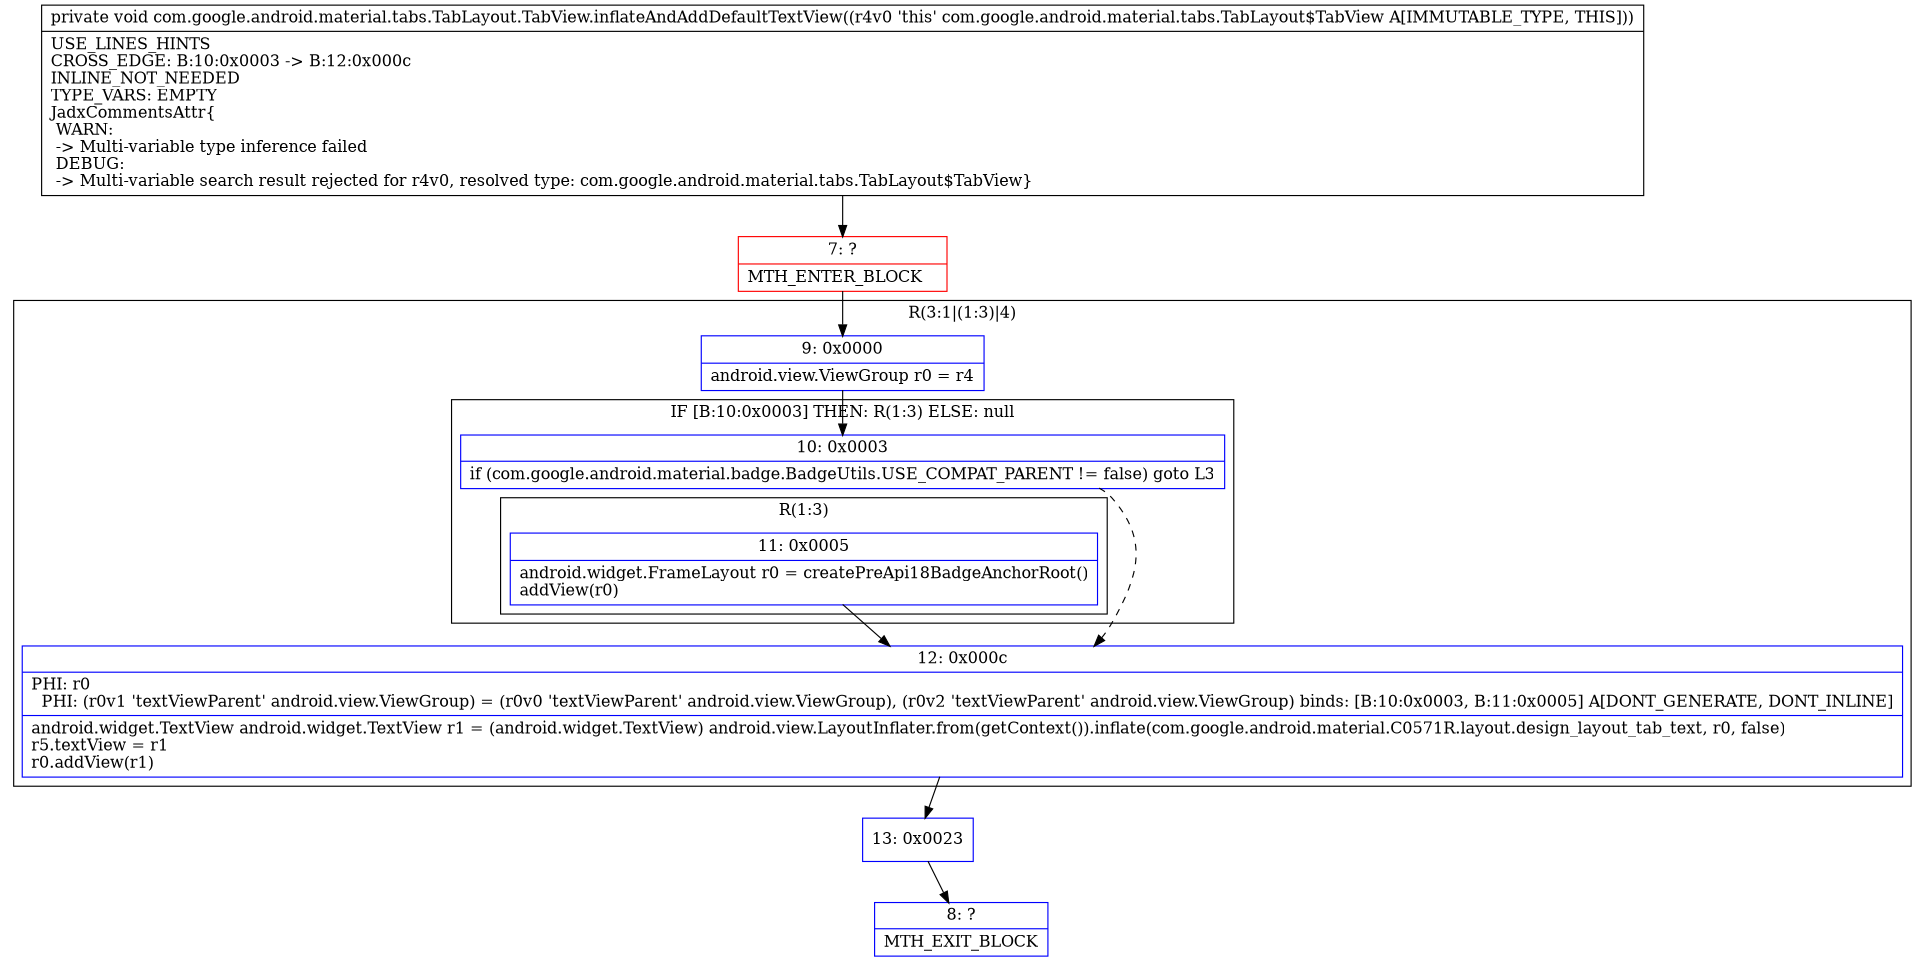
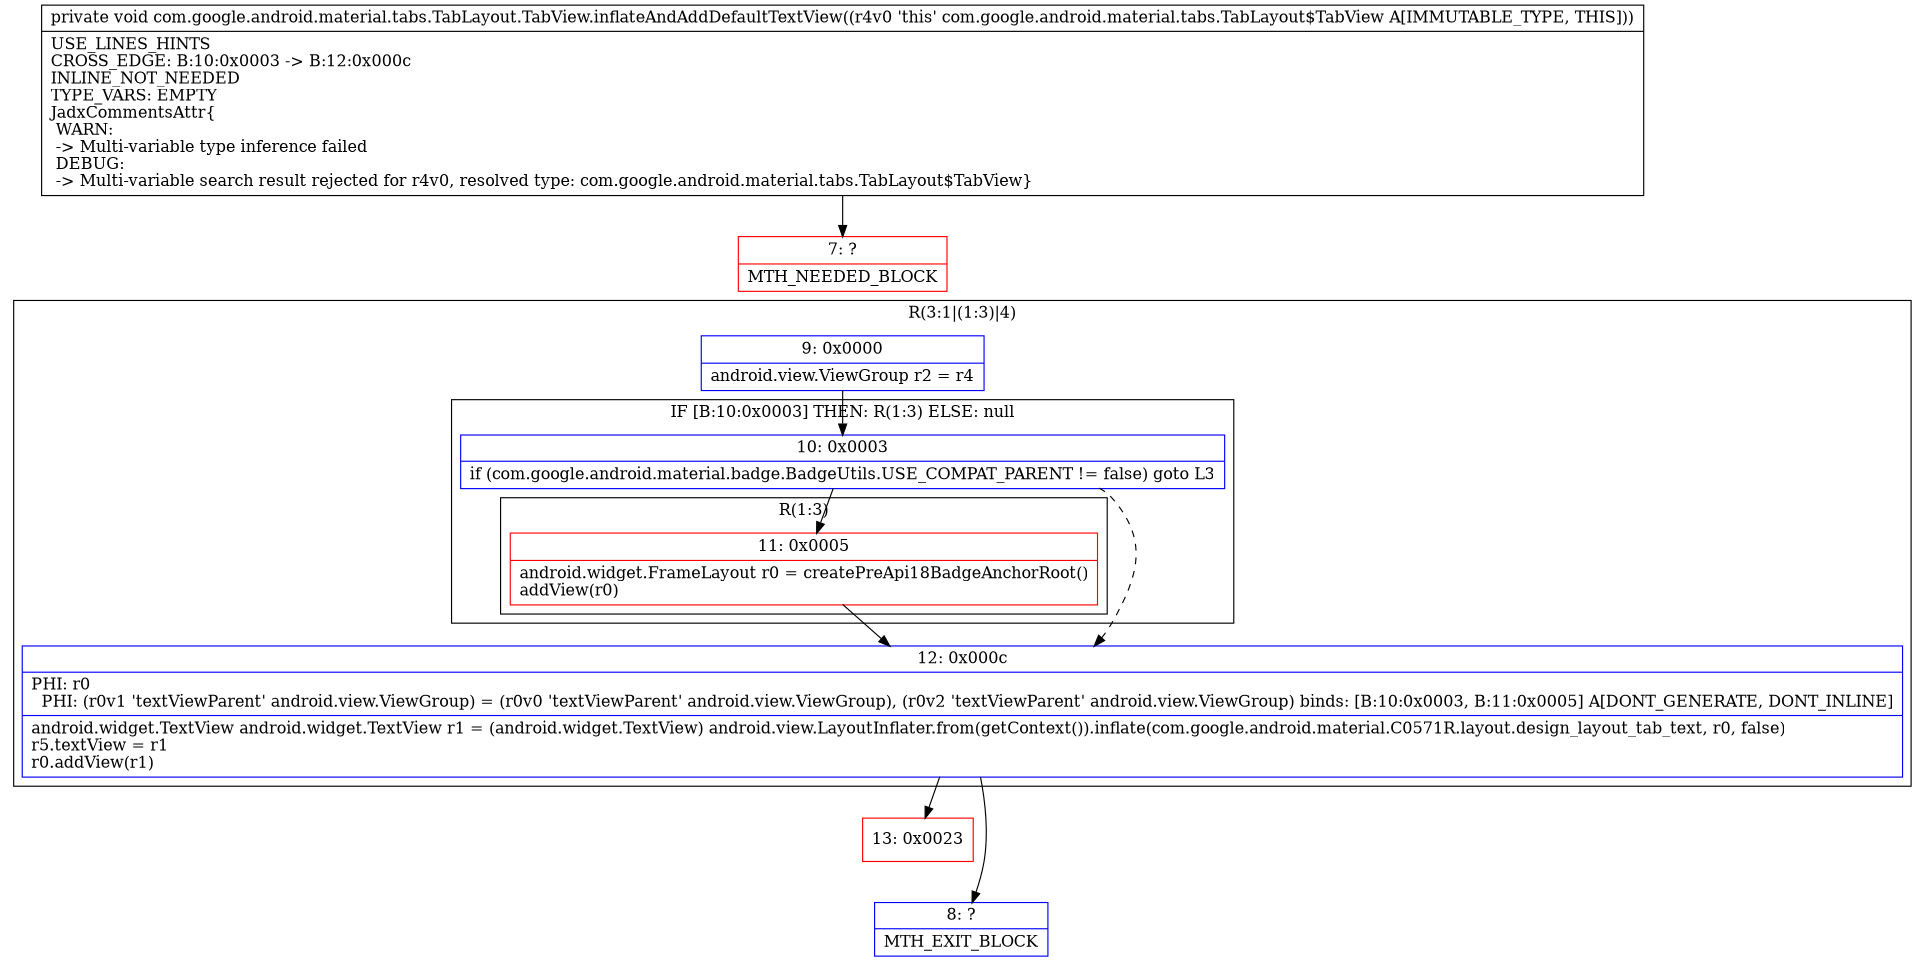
(835, 277) -> (843, 277)
(843, 308) -> none
(843, 376) -> (843, 376)
none -> (827, 505)
(804, 569) -> (804, 569)
(918, 840) -> (918, 840)
(936, 877) -> (986, 835)
